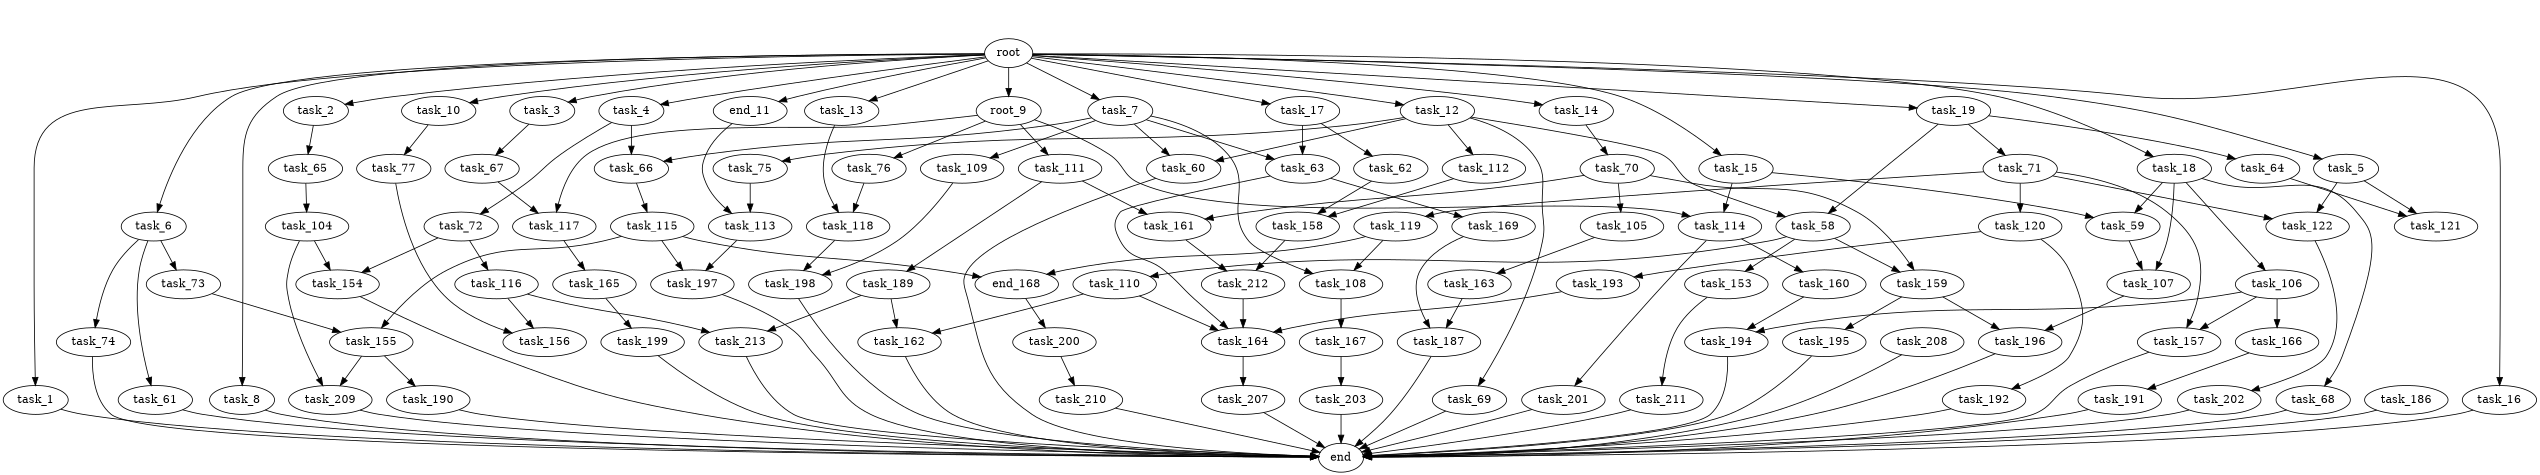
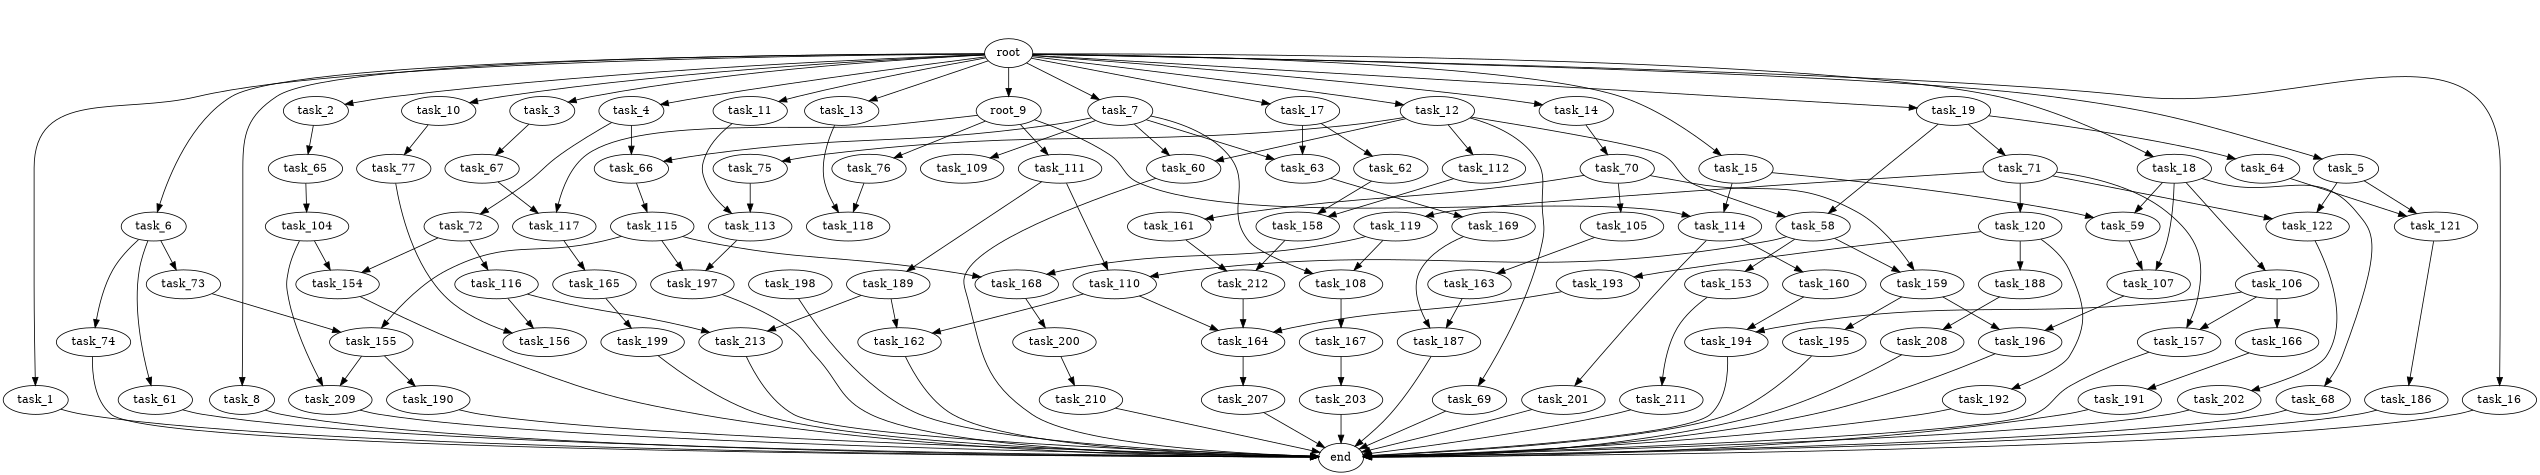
(750, 111) -> (750, 111)
(1115, 198) -> (1085, 223)
(1118, 216) -> none
(900, 239) -> none
(822, 253) -> none
(1017, 284) -> (1017, 284)
none -> (2020, 284)
none -> (2422, 309)
